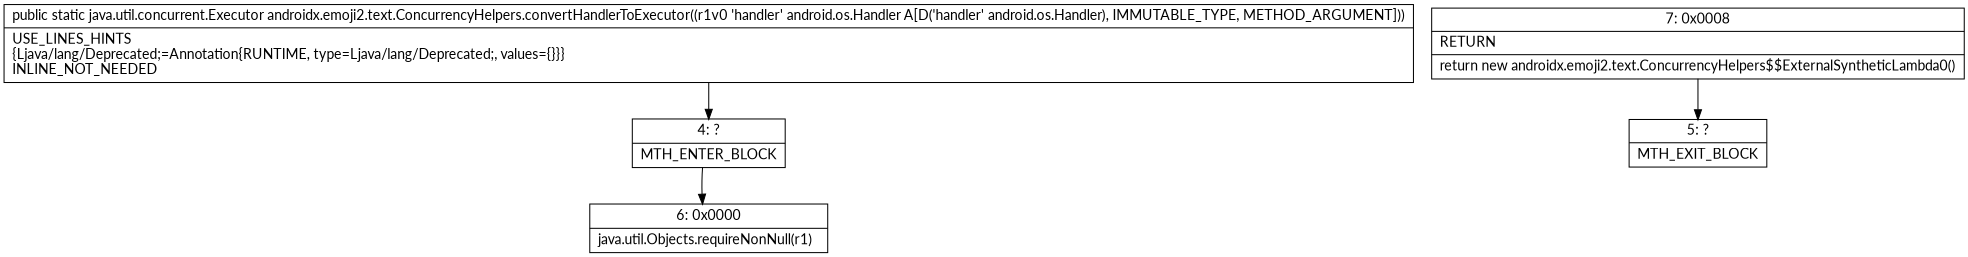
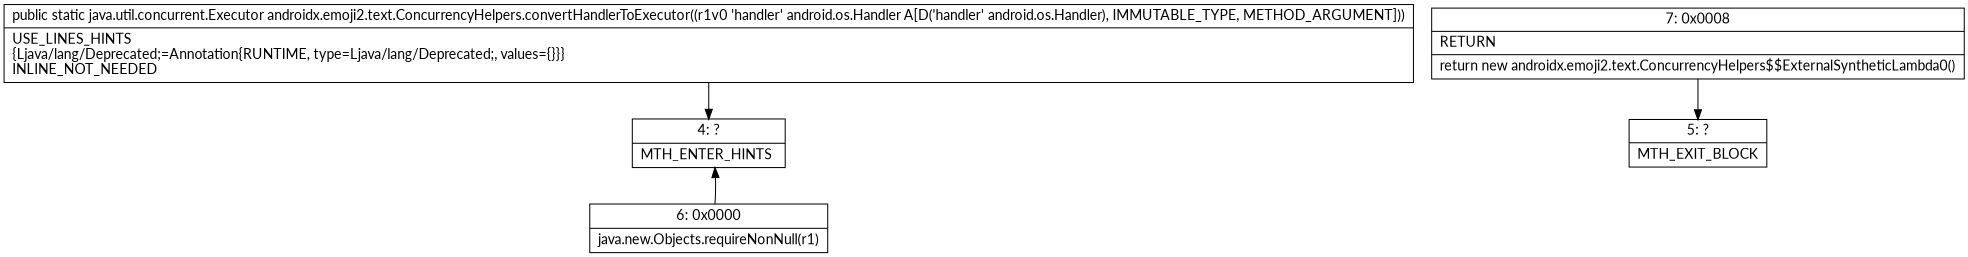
(709, 155) -> (706, 155)
(702, 181) -> (716, 191)
(705, 240) -> (709, 240)
